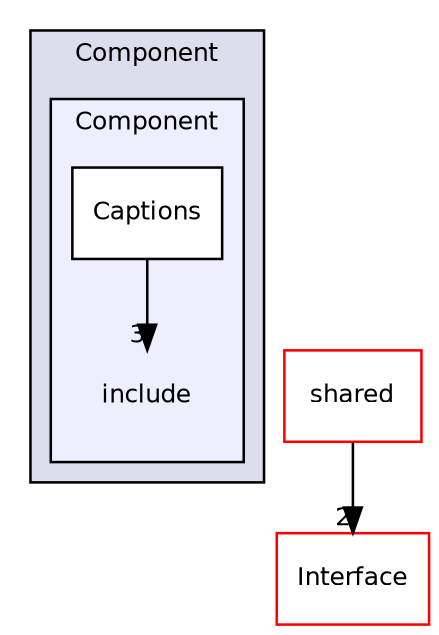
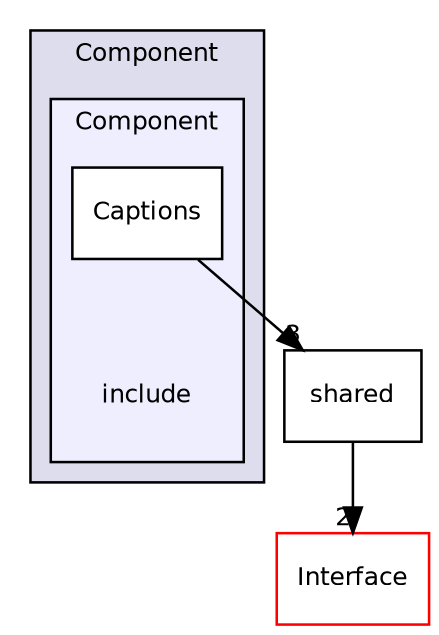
(147, 292) -> (228, 285)
(353, 396) -> (353, 396)
